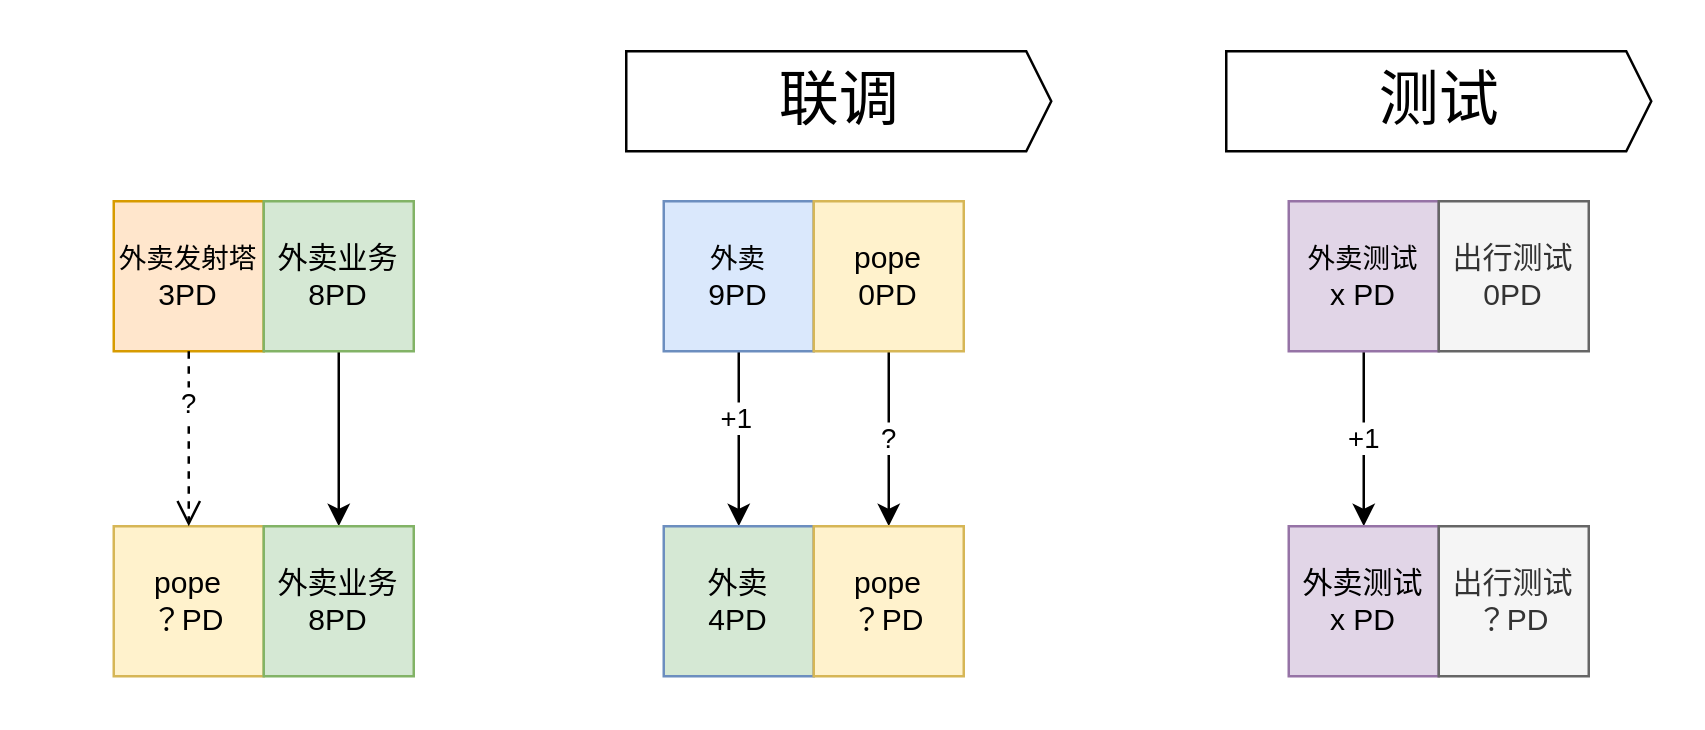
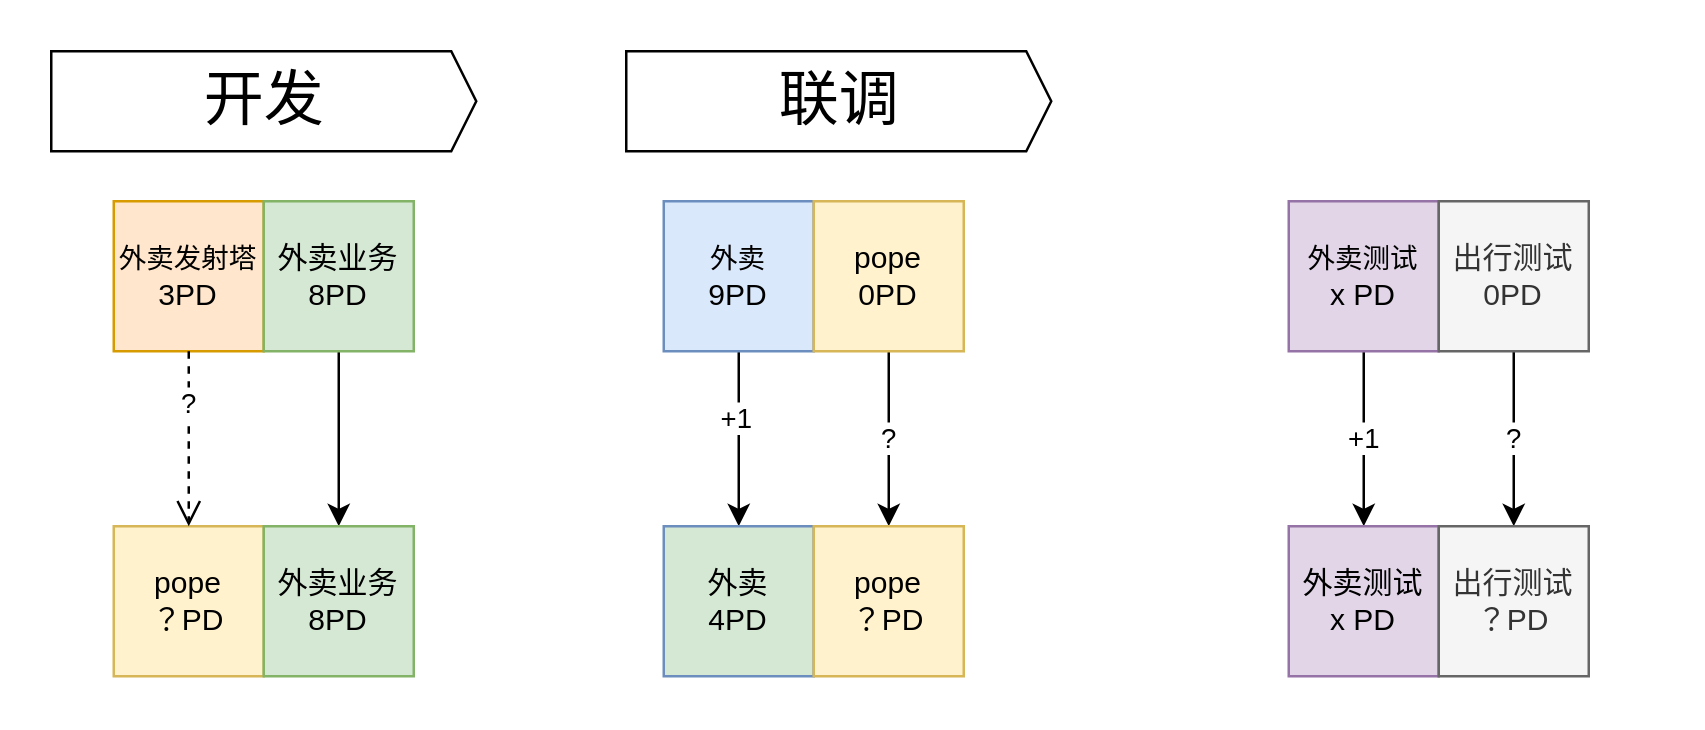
none -> (264, 101)
(1439, 101) -> none
none -> (1514, 431)
